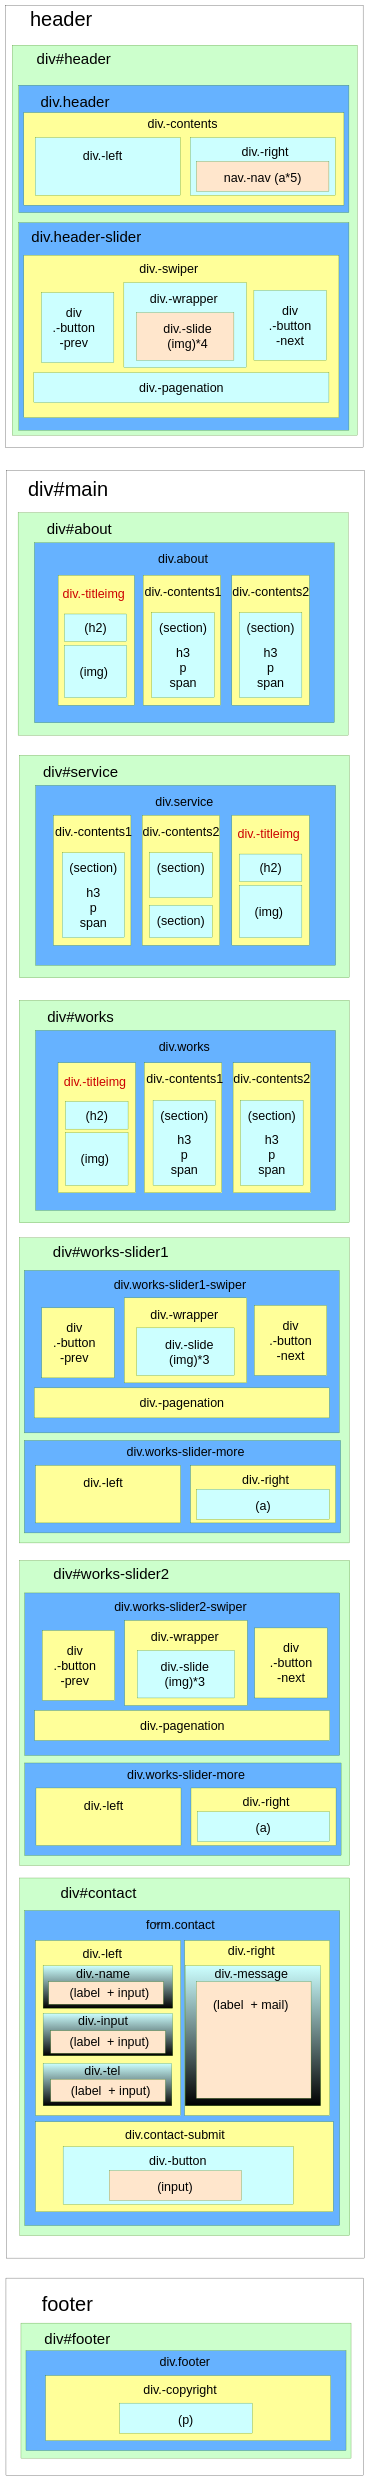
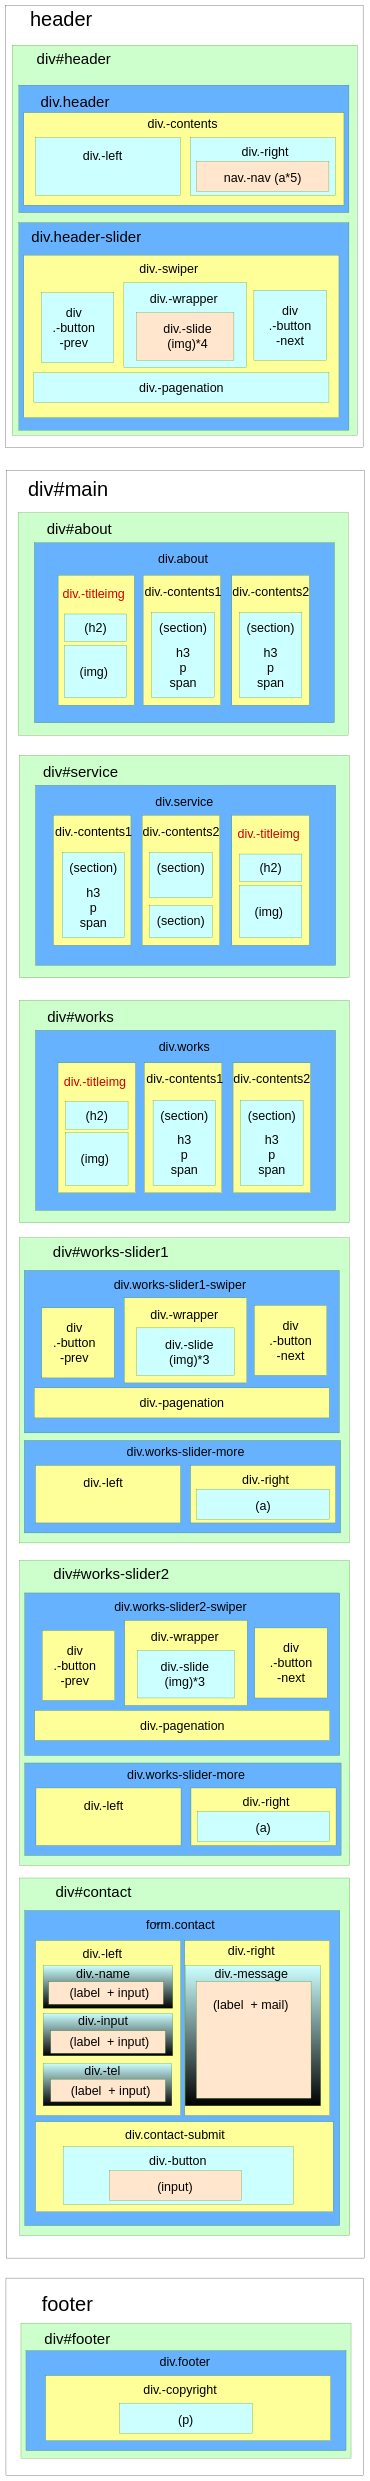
(98, 1893) -> (93, 1891)
